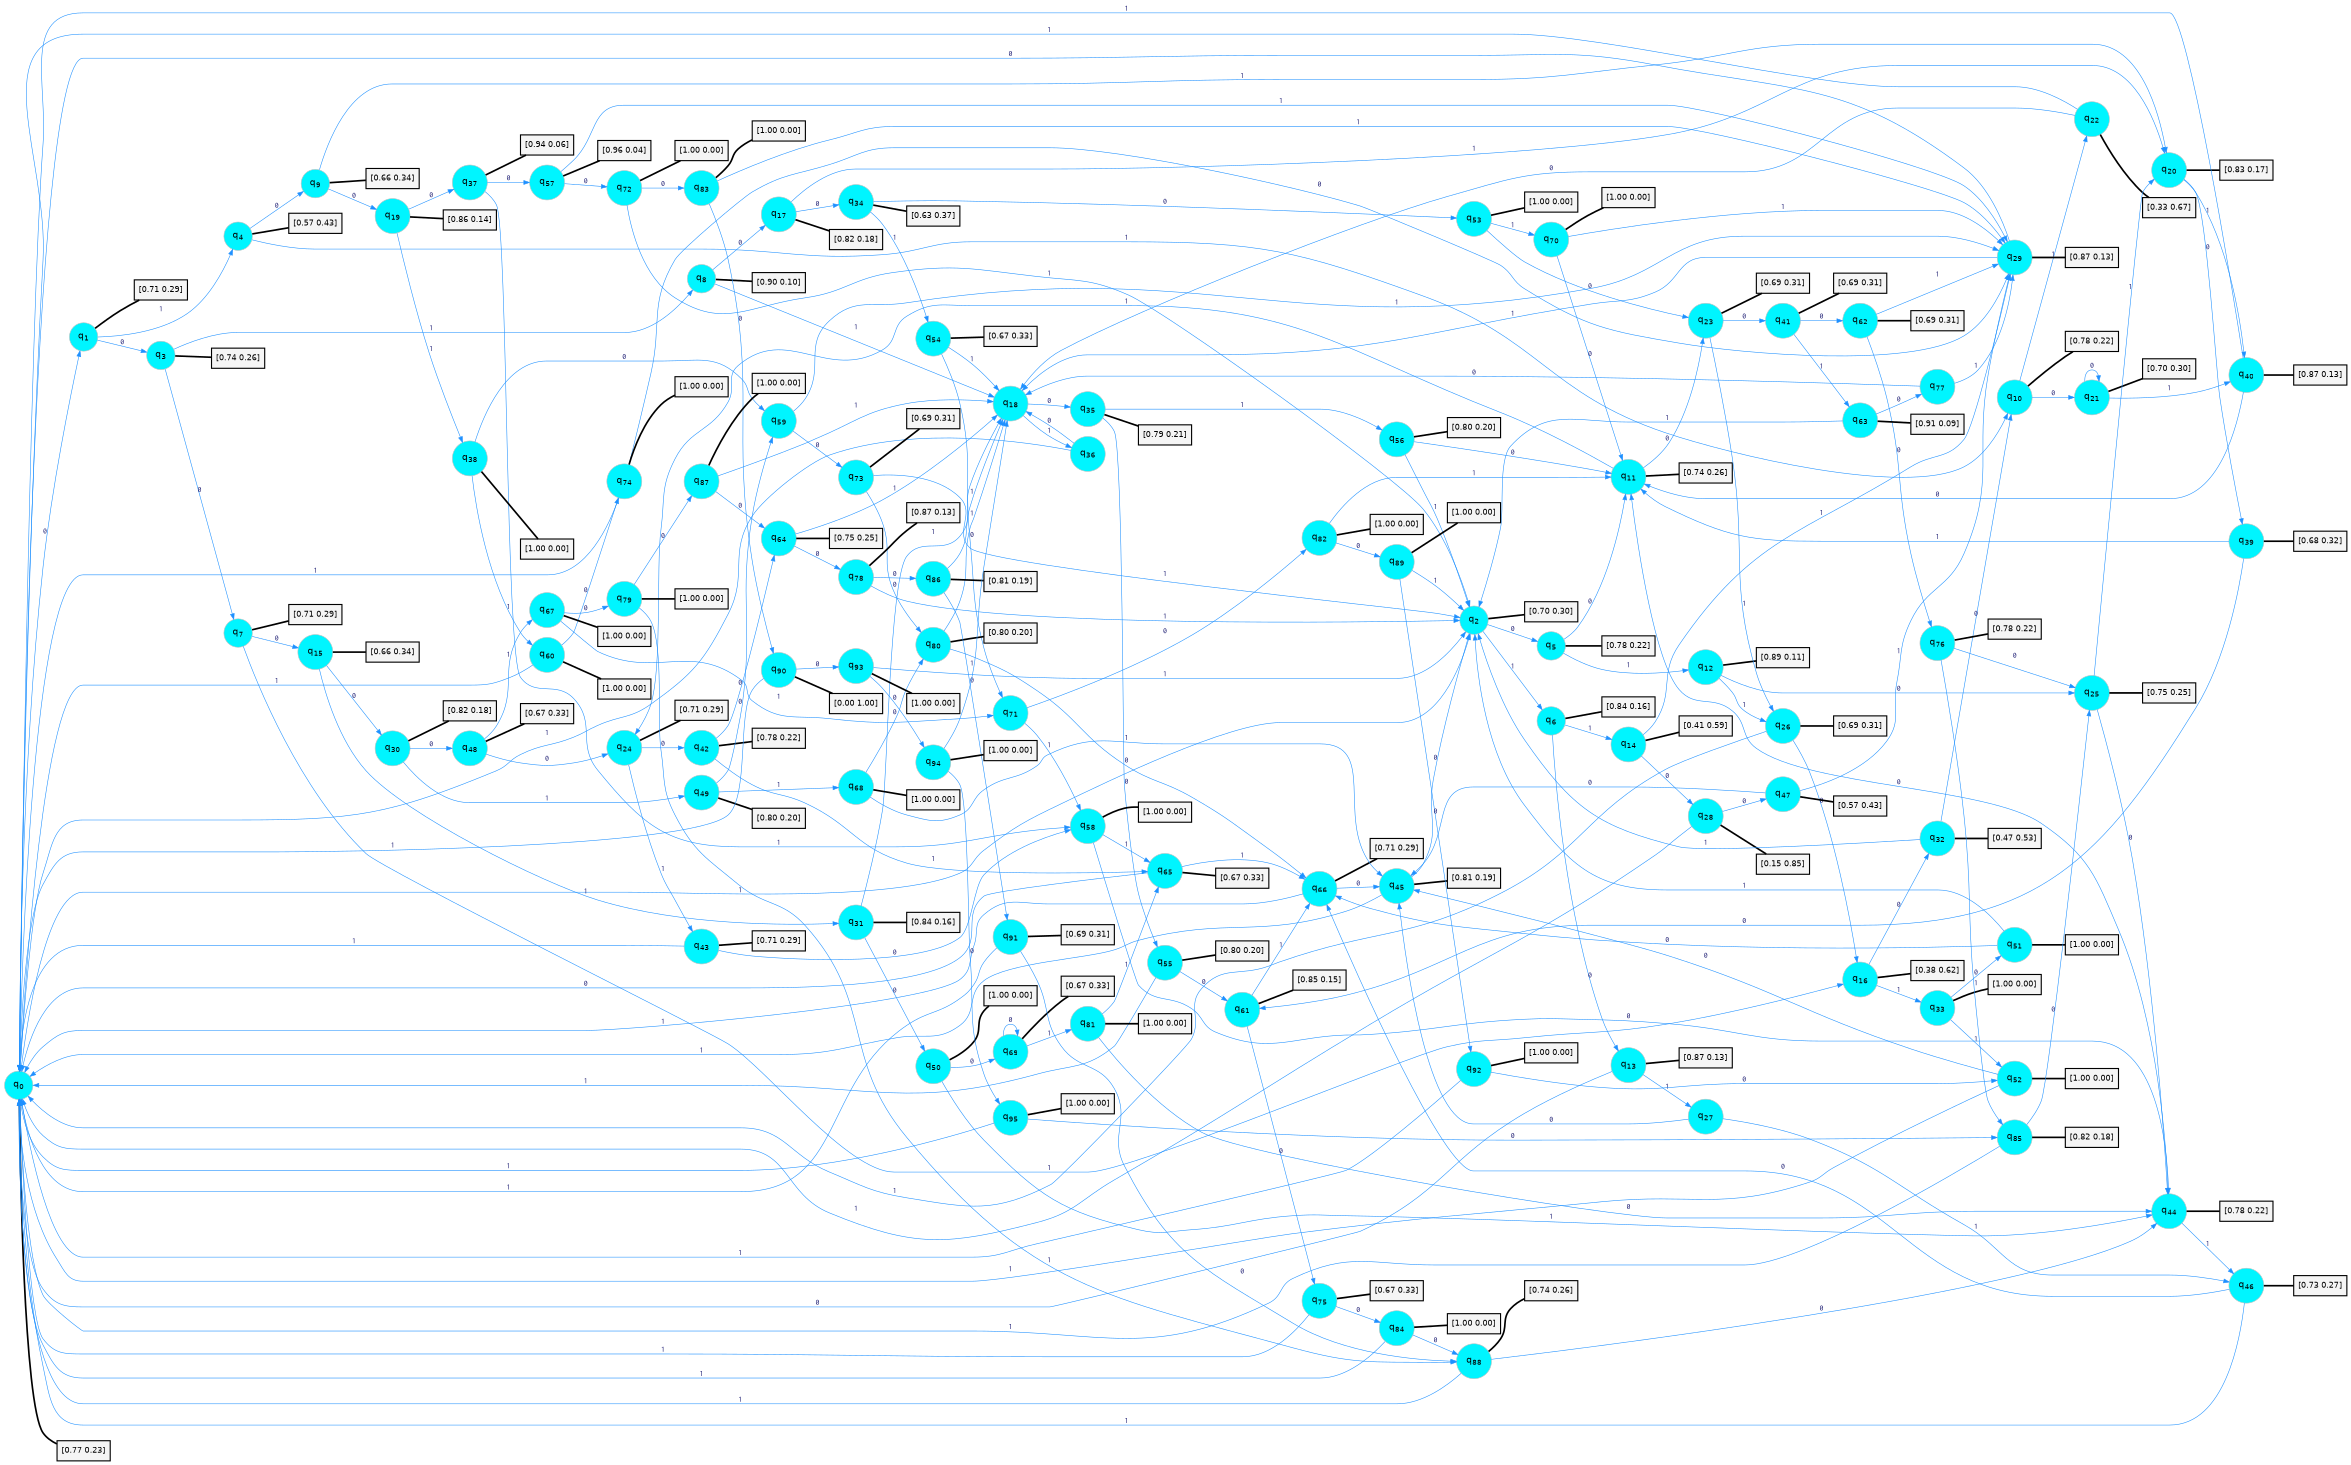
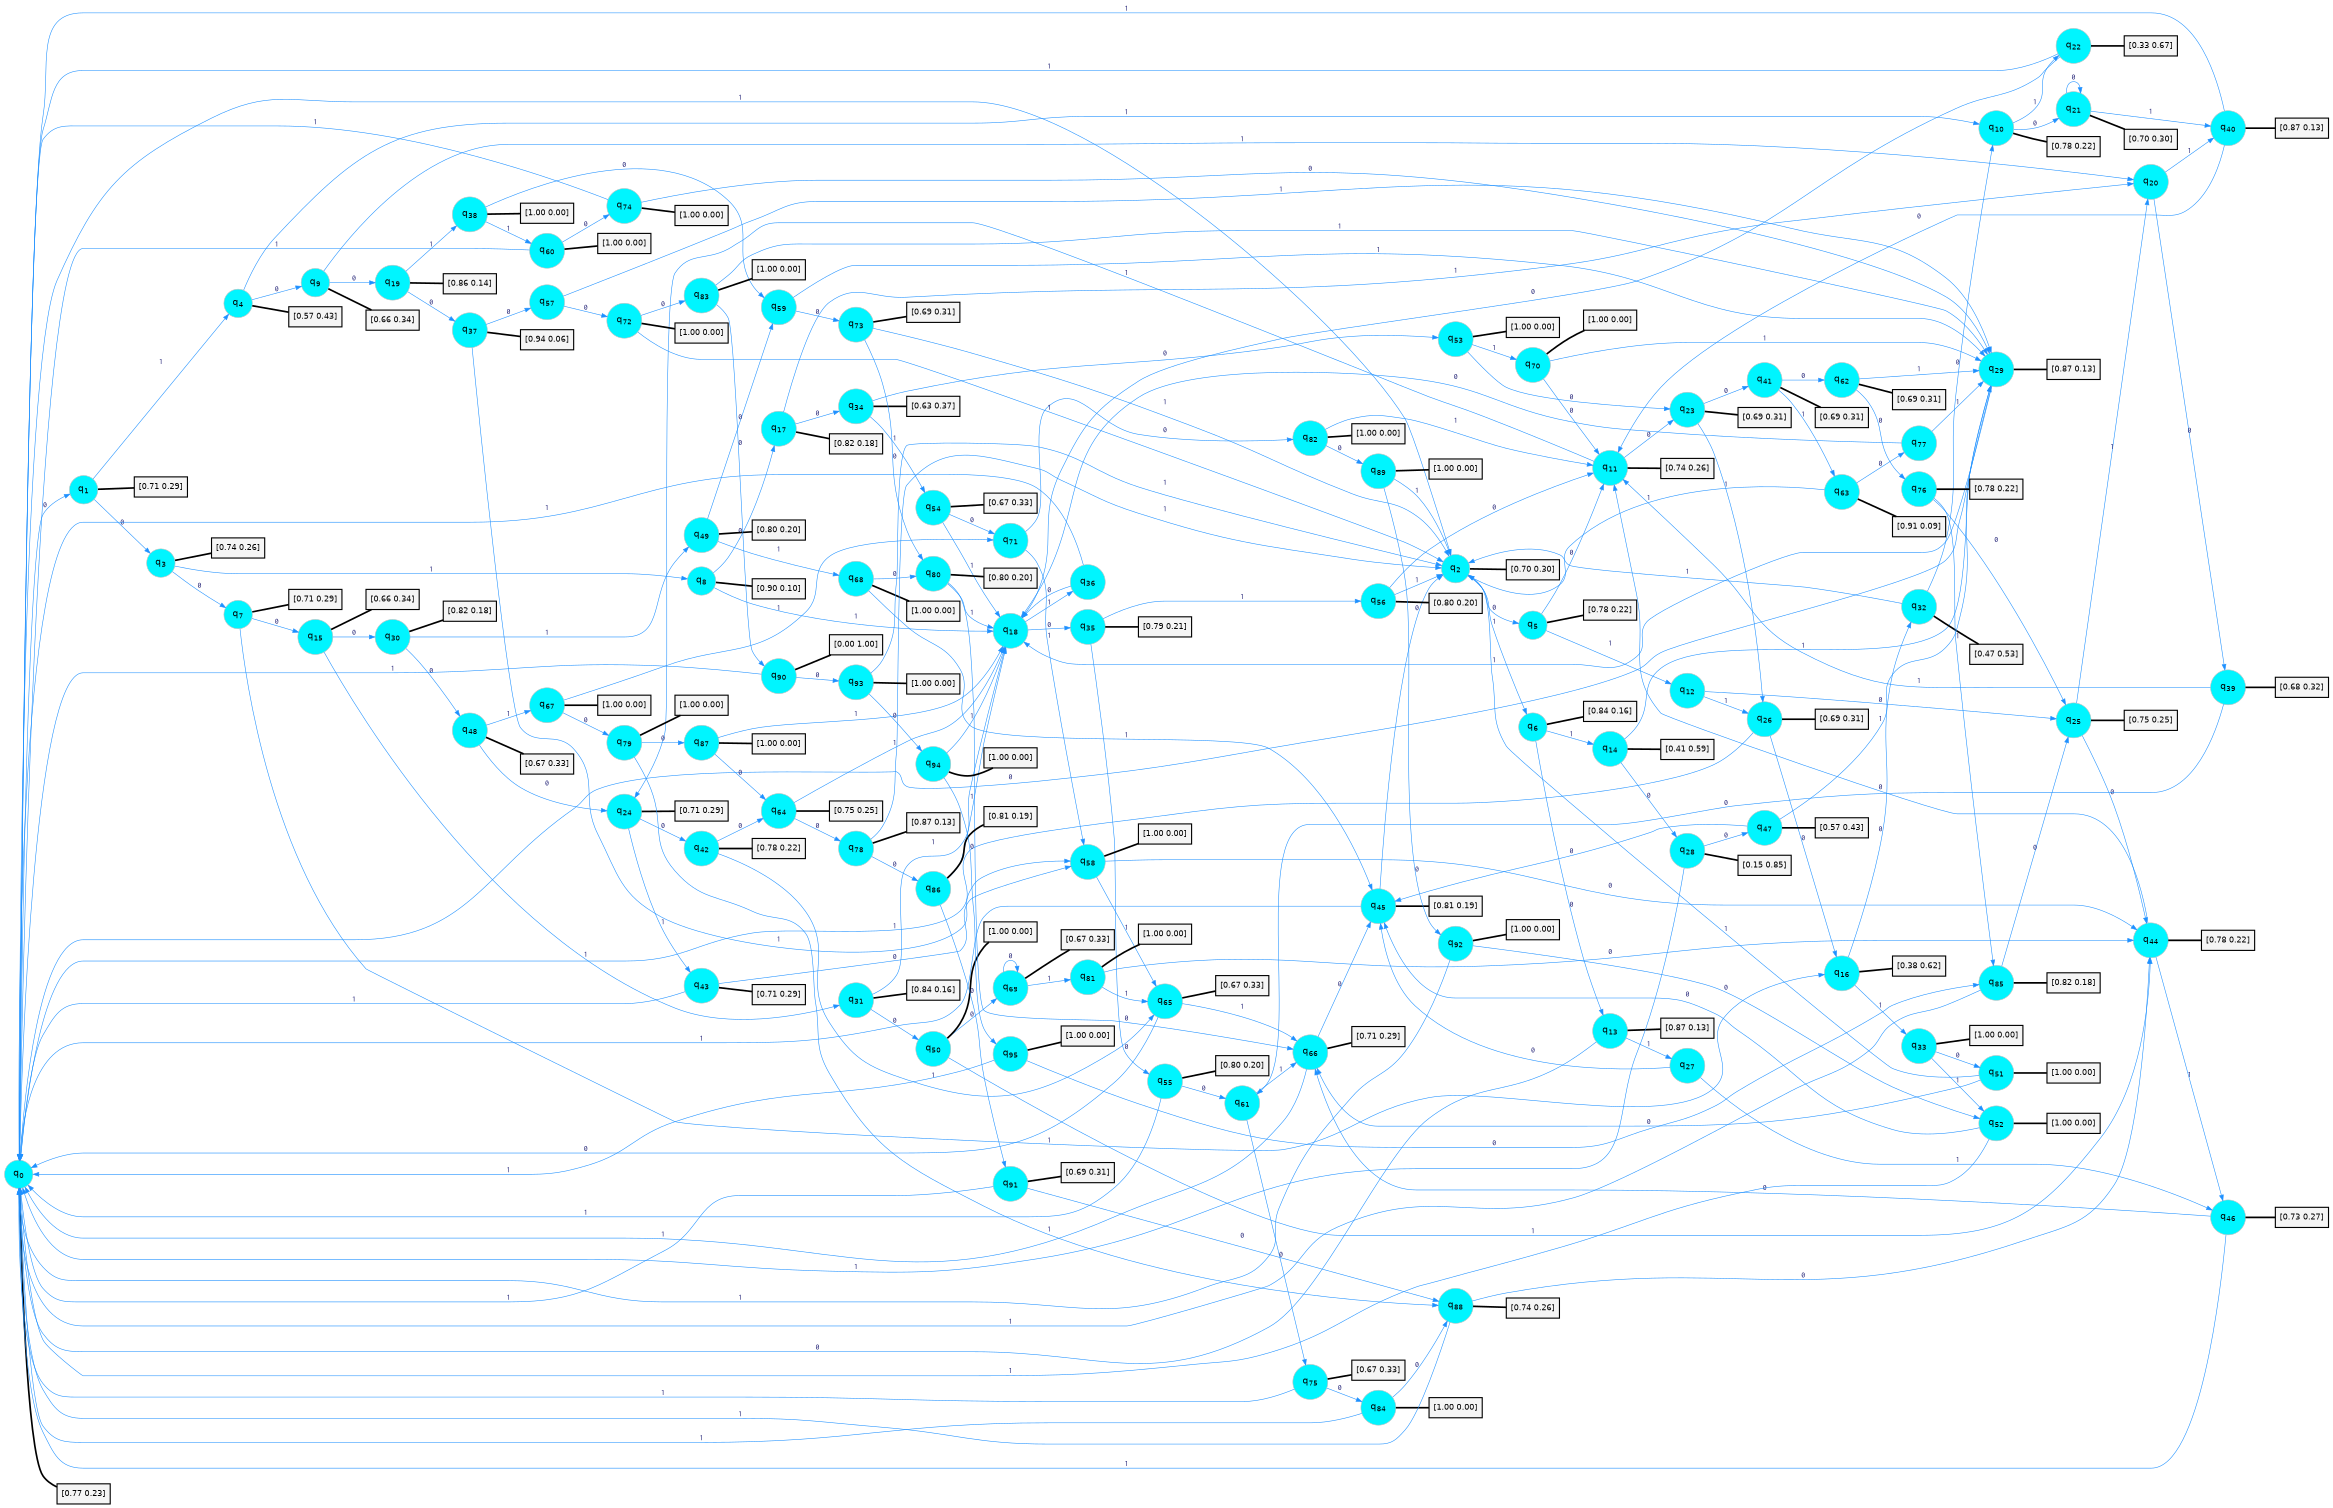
(624, 151) -> none
(2246, 170) -> none
(1783, 658) -> none
(1319, 980) -> none
